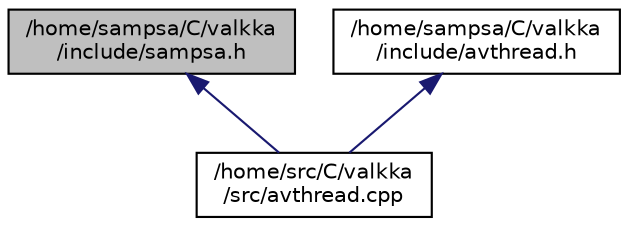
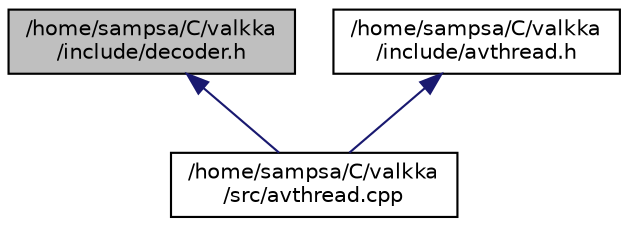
(152, 42) -> (152, 42)
(314, 185) -> (314, 185)
